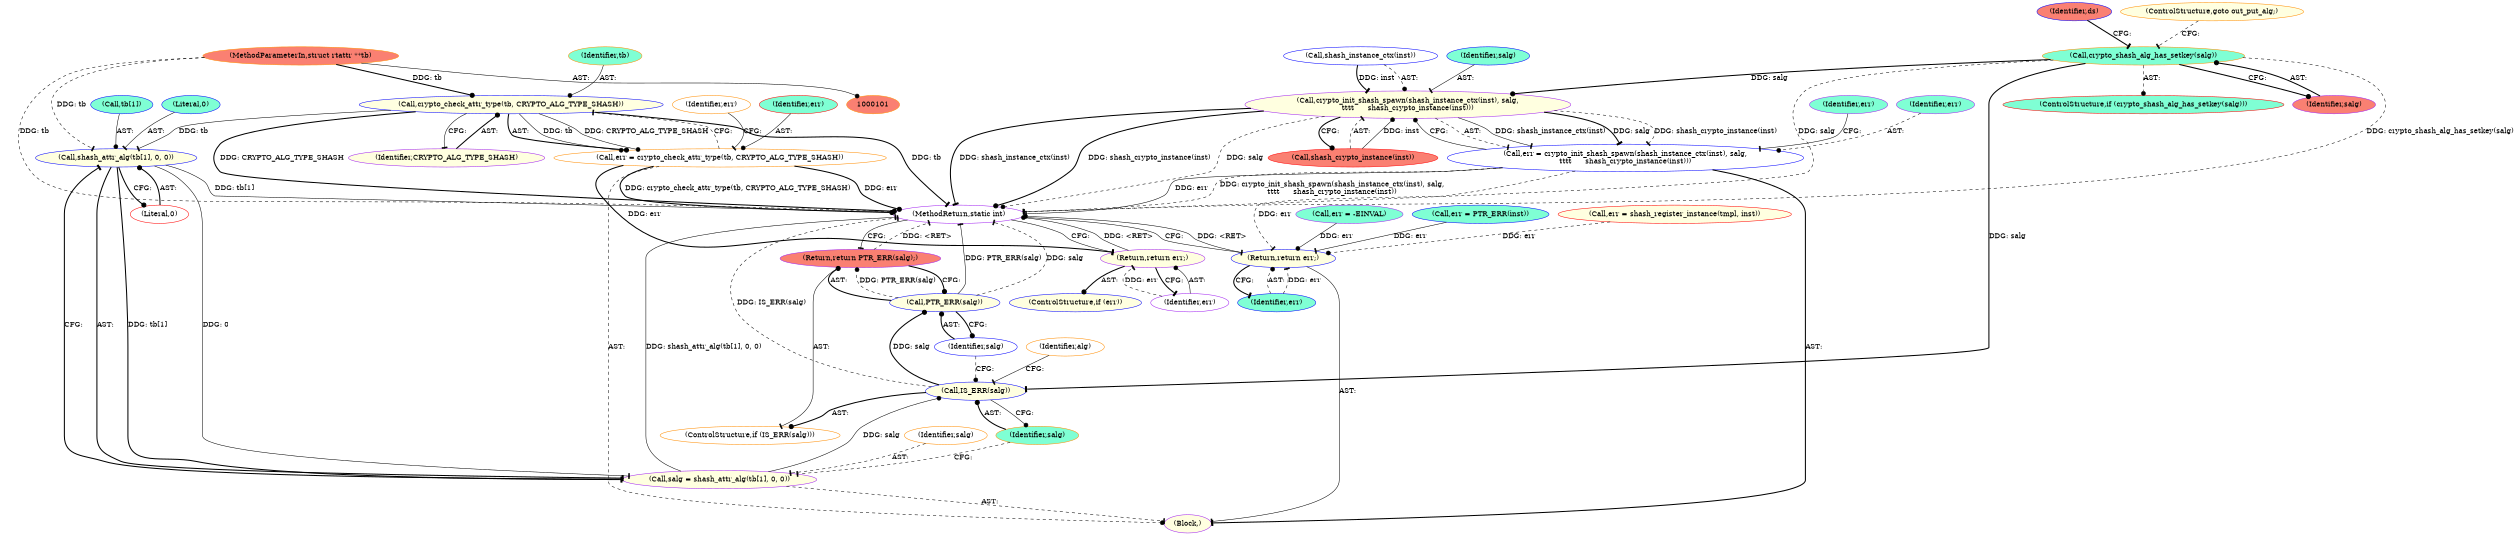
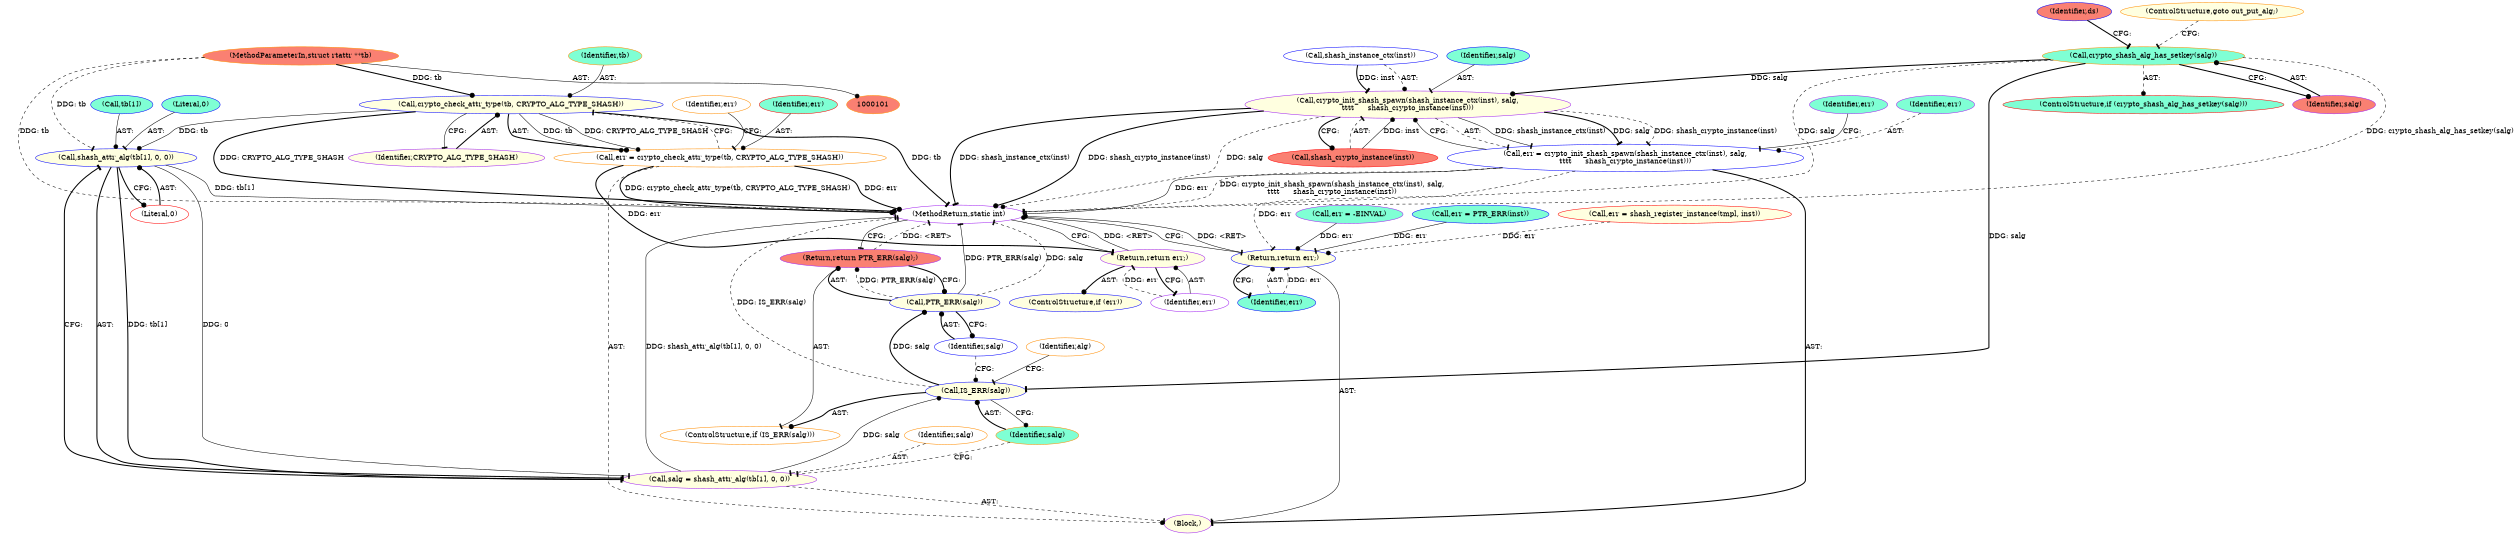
(262, 118) -> (262, 118)
